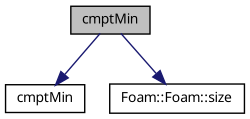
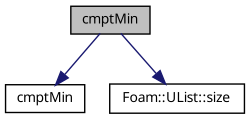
(177, 99) -> (177, 99)
